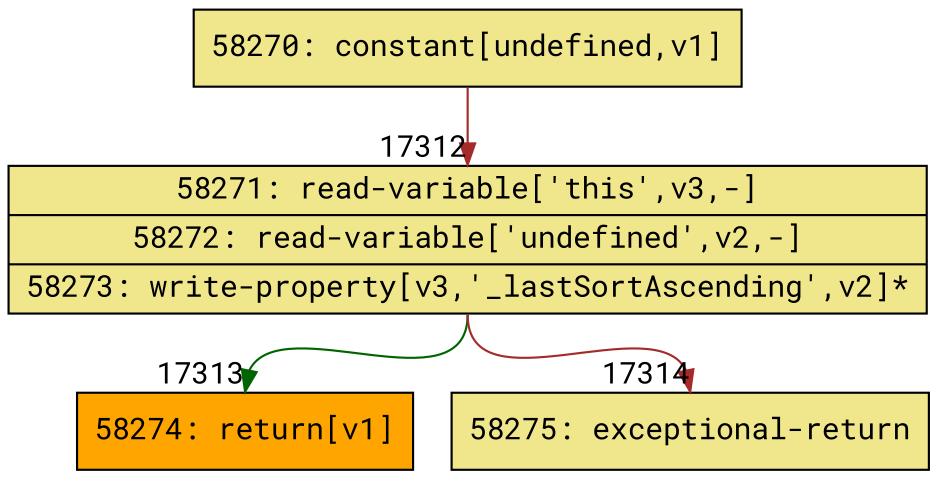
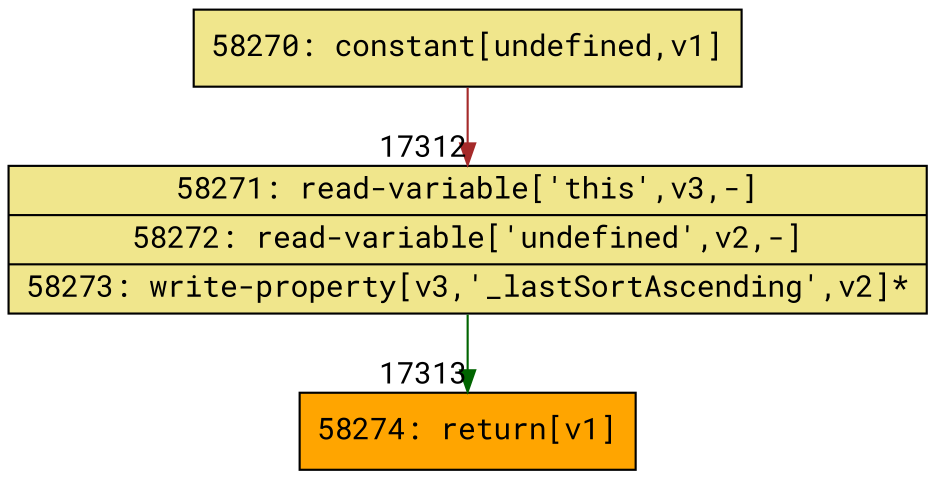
(690, 431) -> none
